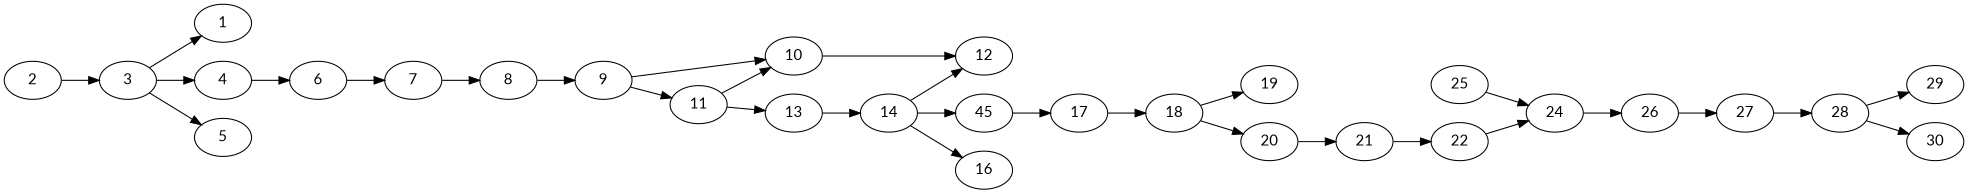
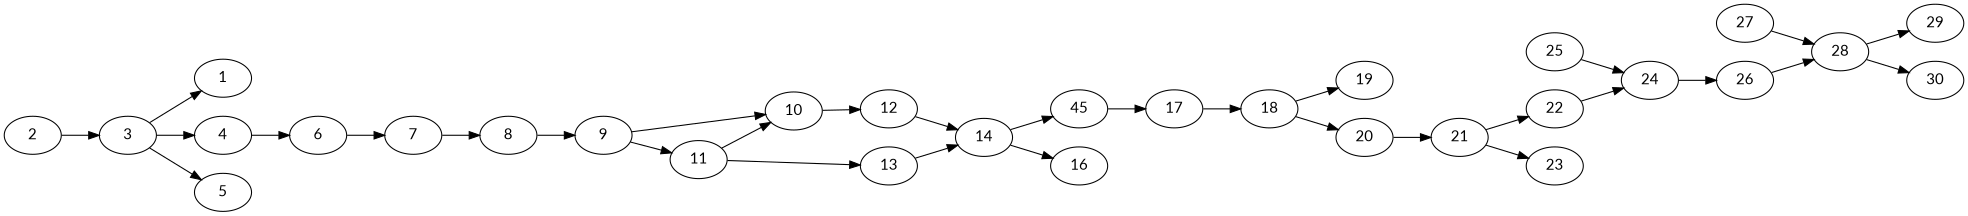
(932, 87) -> (931, 122)
(1692, 113) -> (1788, 68)
none -> (1555, 166)
